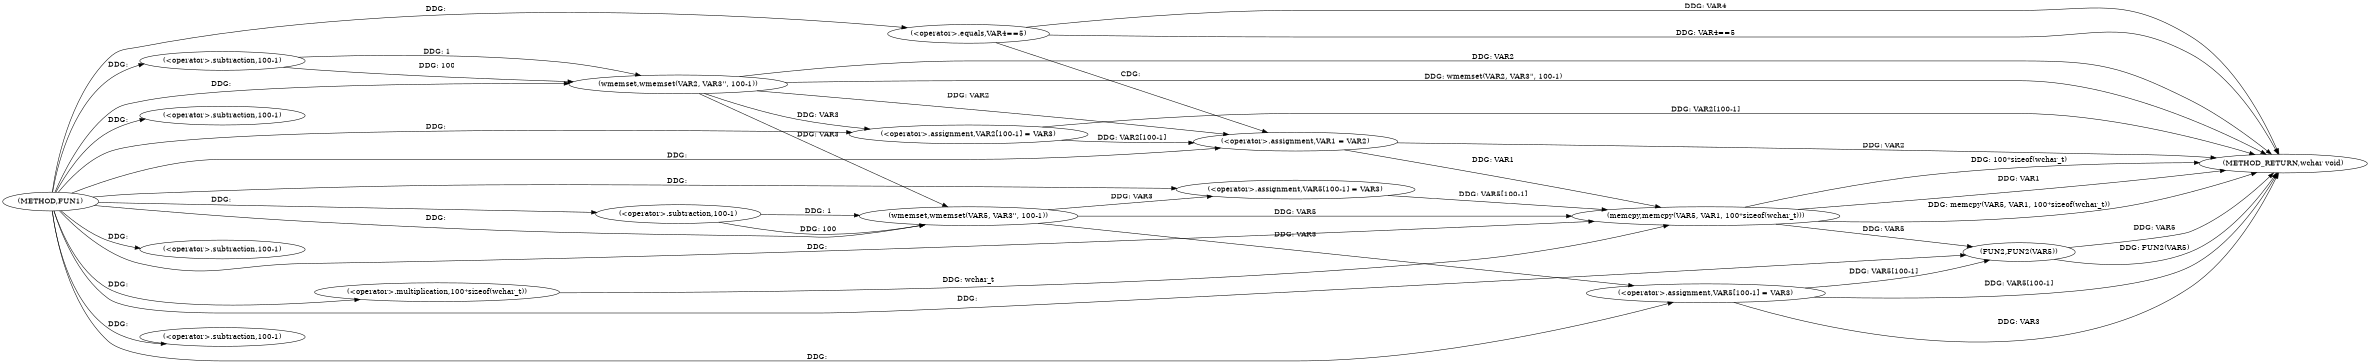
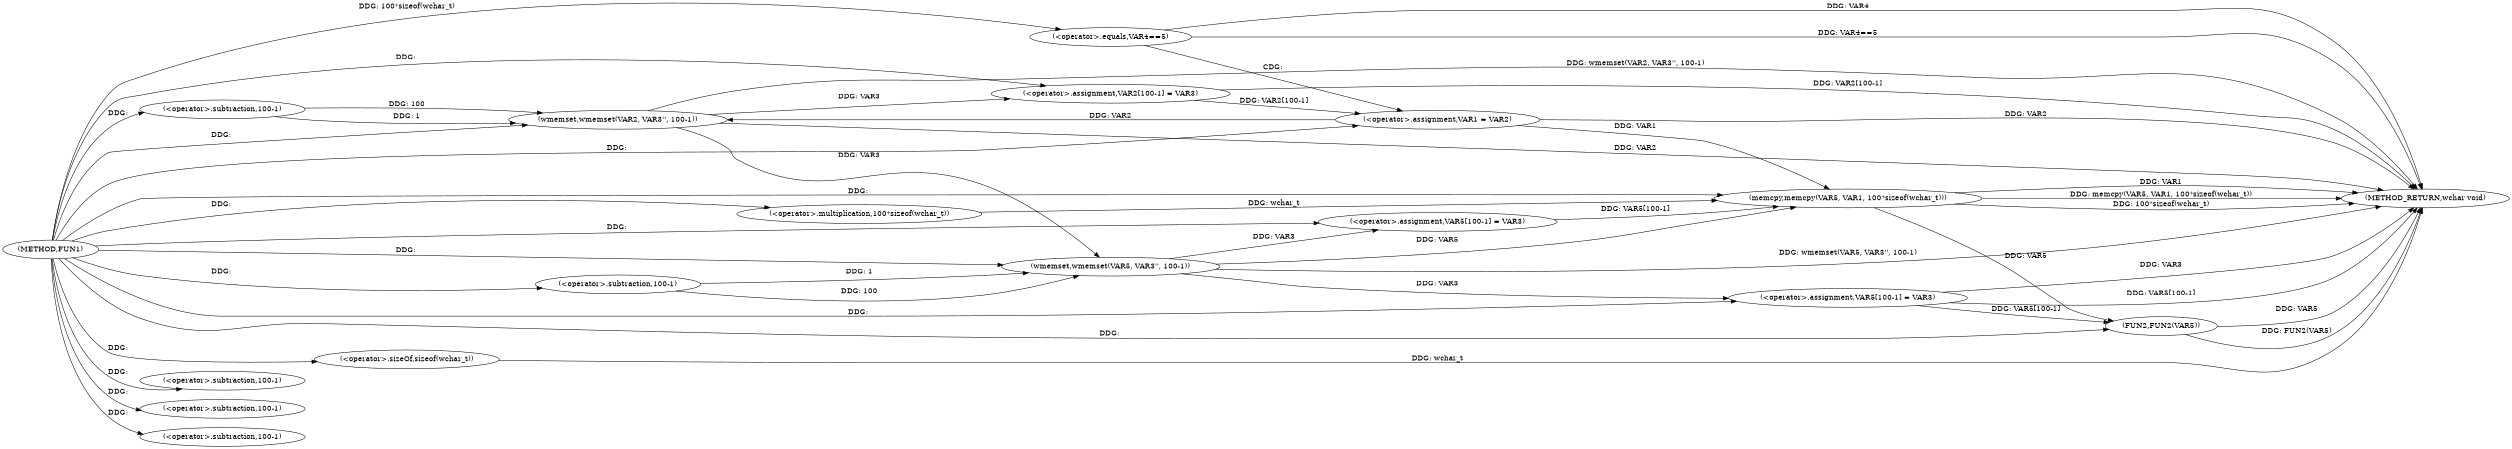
(437, 9) -> (407, 7)
(990, 111) -> (1034, 120)
none -> (1797, 266)
none -> (407, 359)
